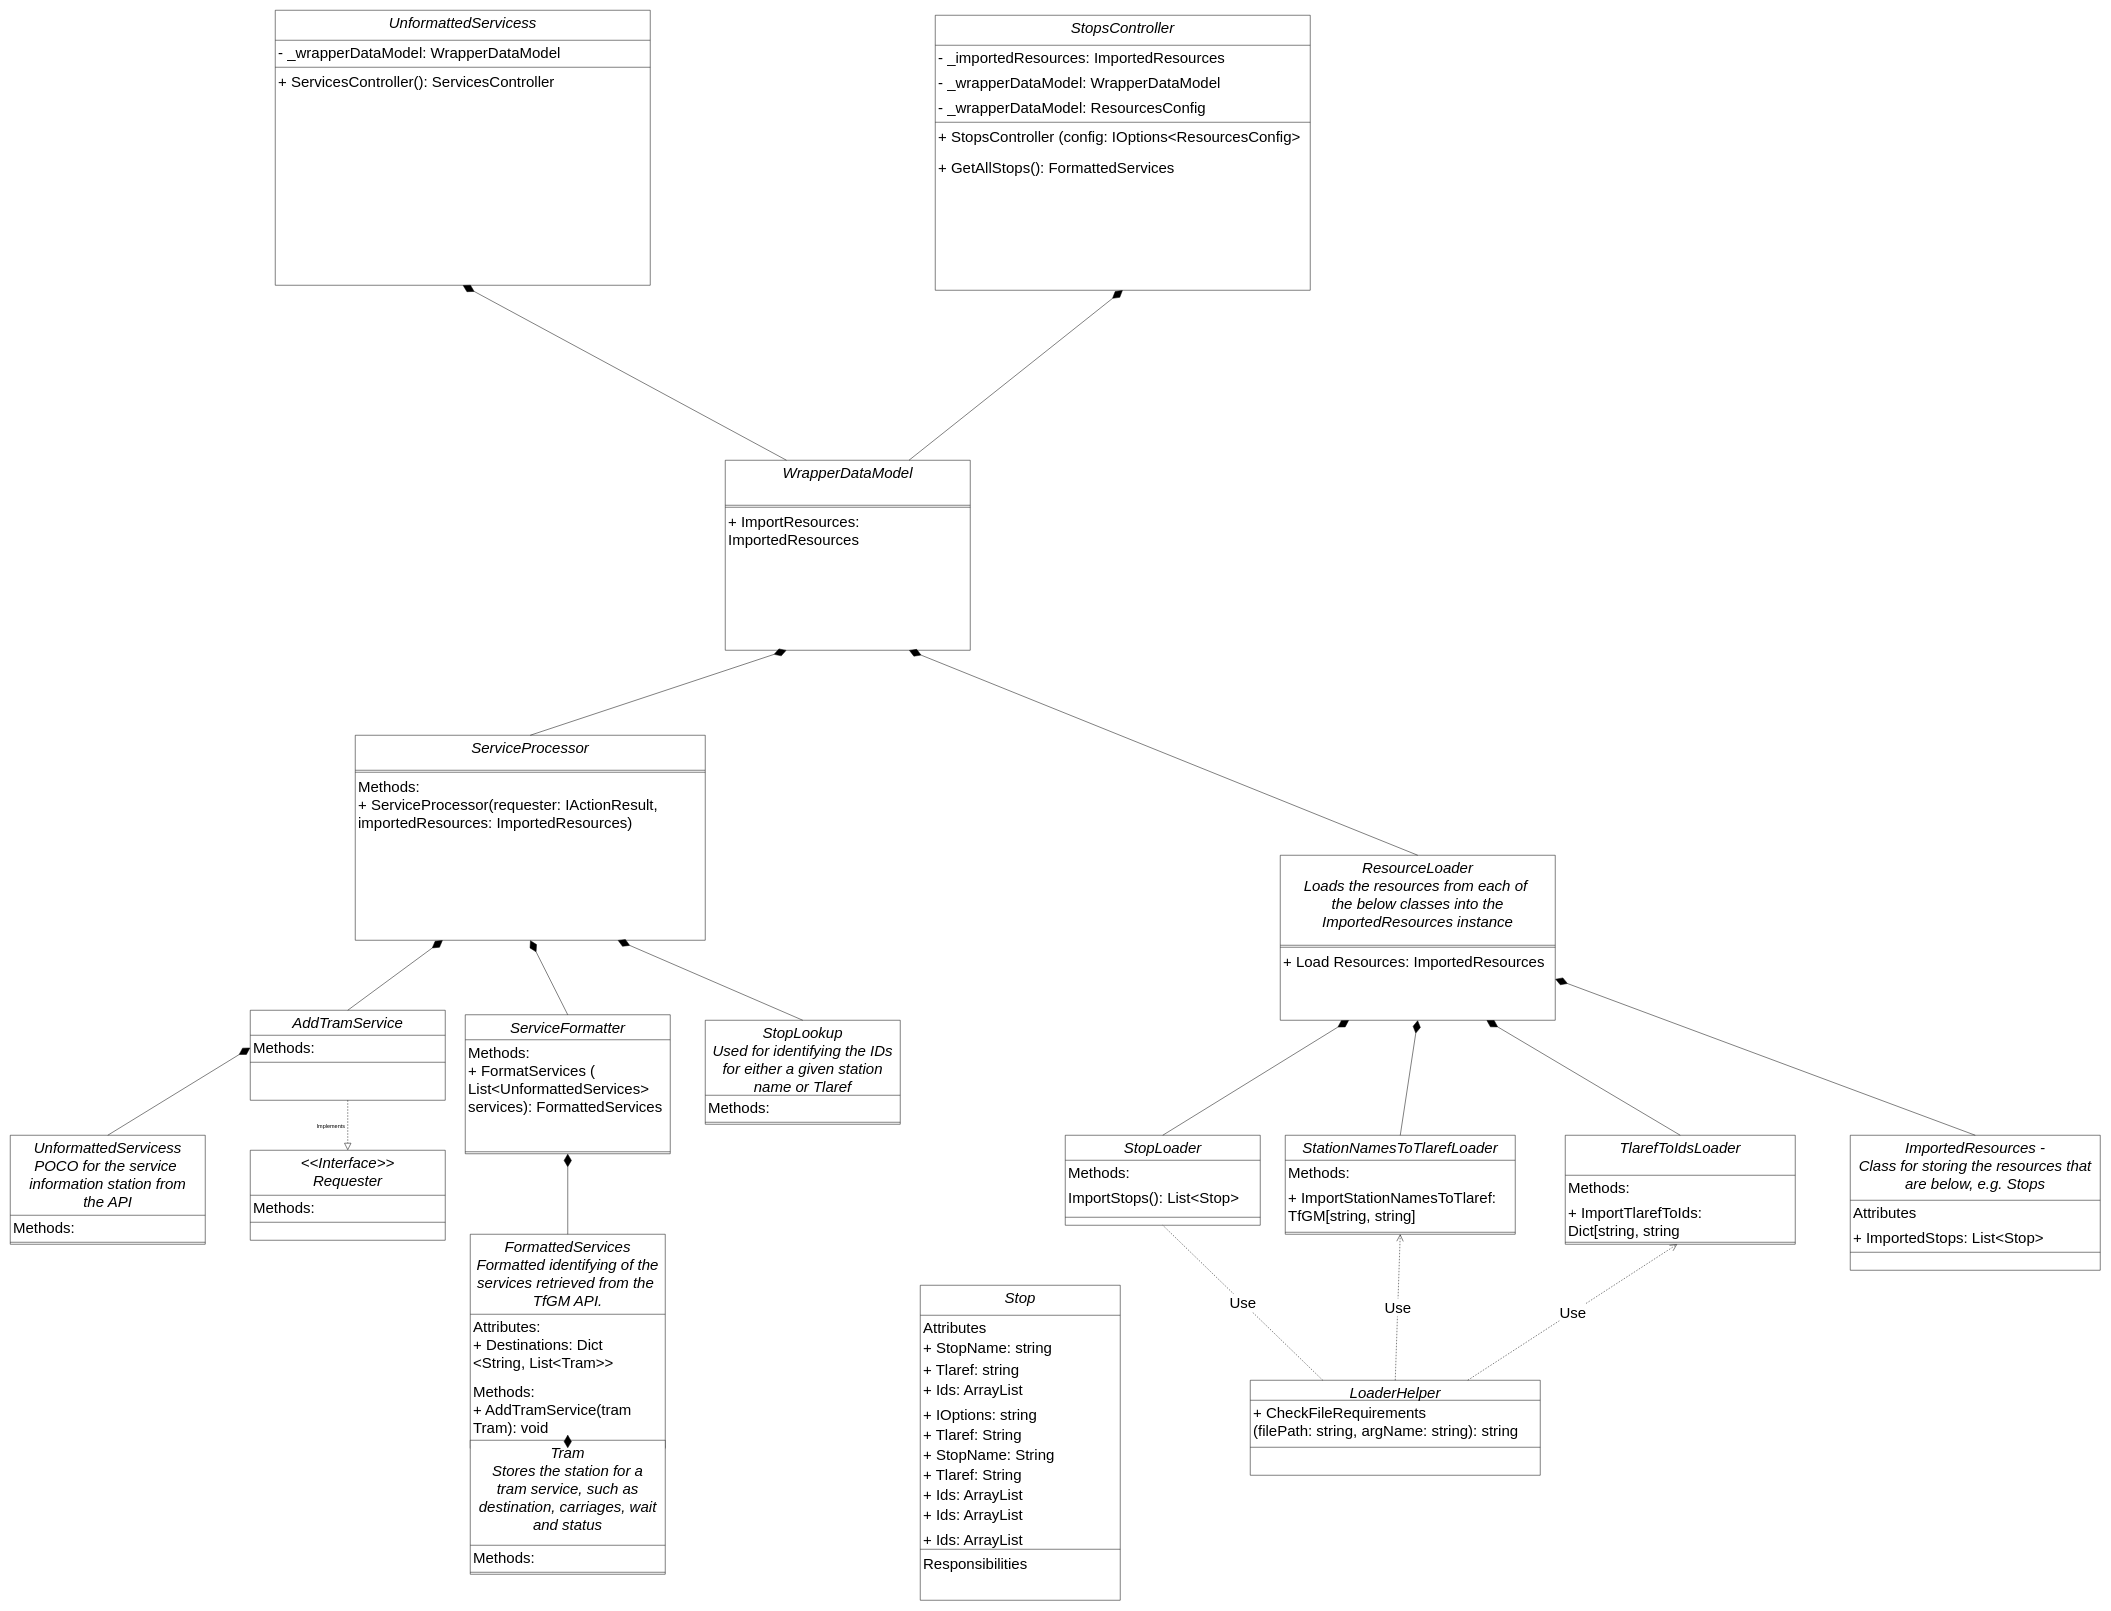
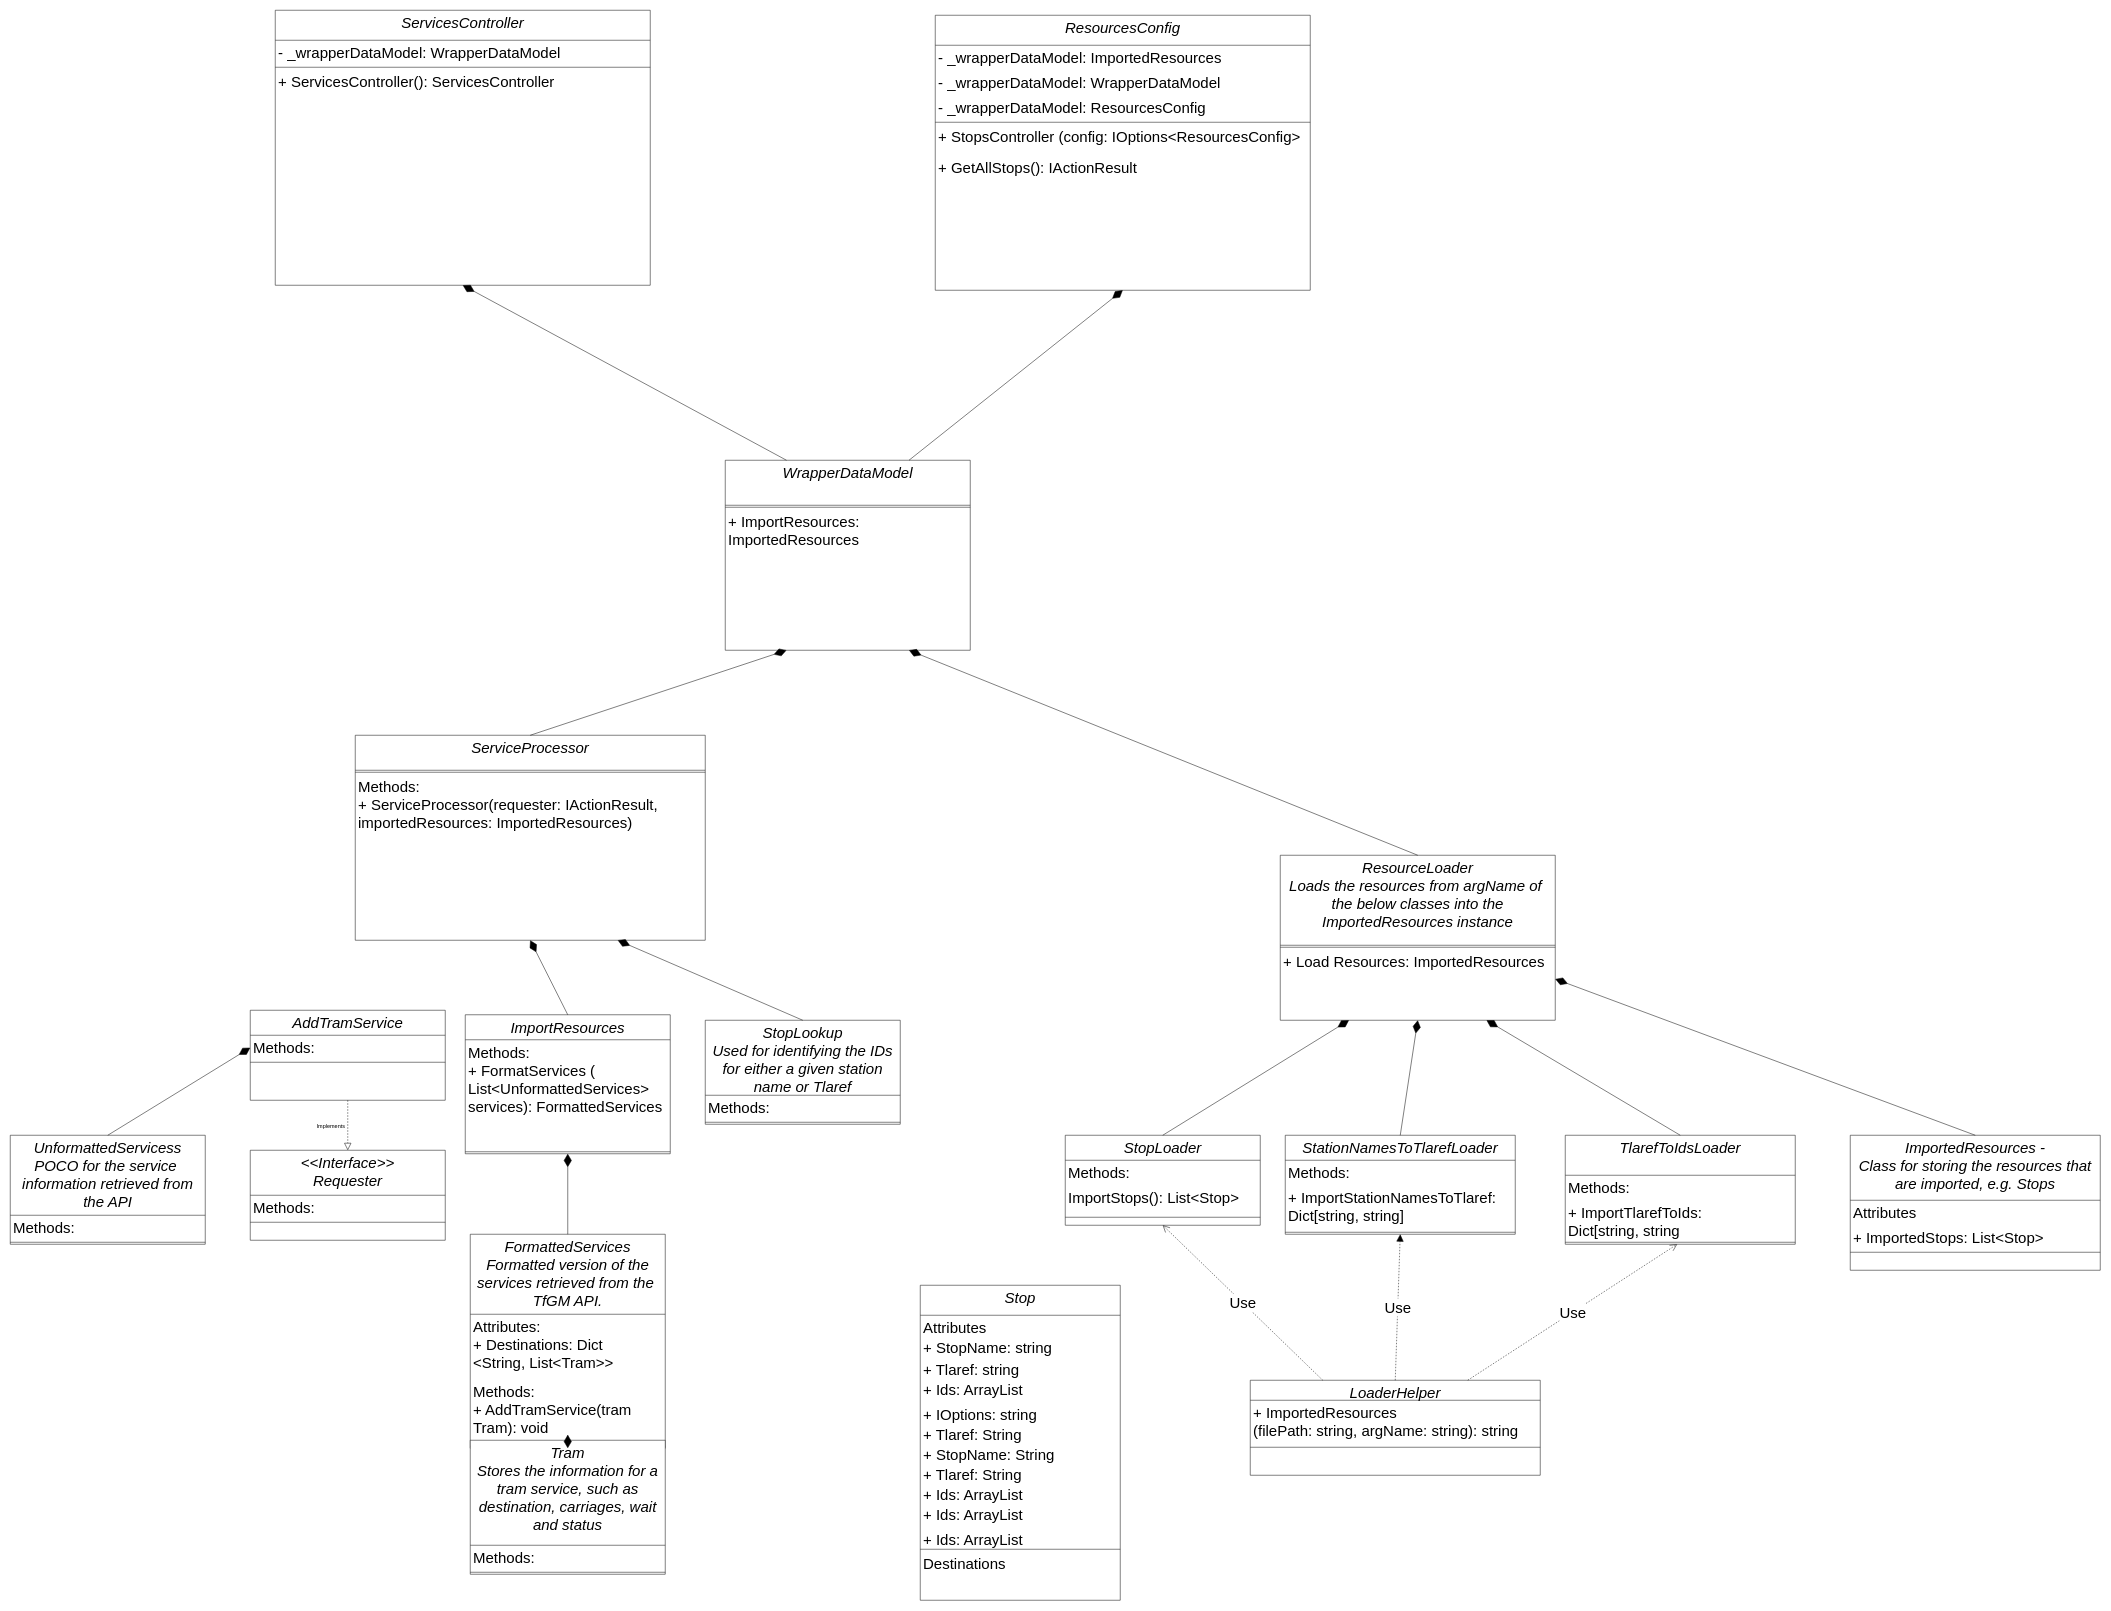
(463, 23) -> (463, 23)
(1123, 28) -> (1123, 28)
(1094, 58) -> (1090, 58)
(1069, 168) -> (1050, 168)
(1418, 868) -> (1418, 868)
(431, 949) -> none
(568, 1028) -> (568, 1028)
(108, 1148) -> (108, 1148)
(1975, 1148) -> (1975, 1148)
(1402, 1198) -> (1402, 1198)
(1166, 1228) -> (1166, 1228)
(1400, 1240) -> (1400, 1242)
(568, 1247) -> (568, 1247)
(1342, 1413) -> (1331, 1413)
(568, 1453) -> (568, 1453)
(980, 1564) -> (970, 1564)
